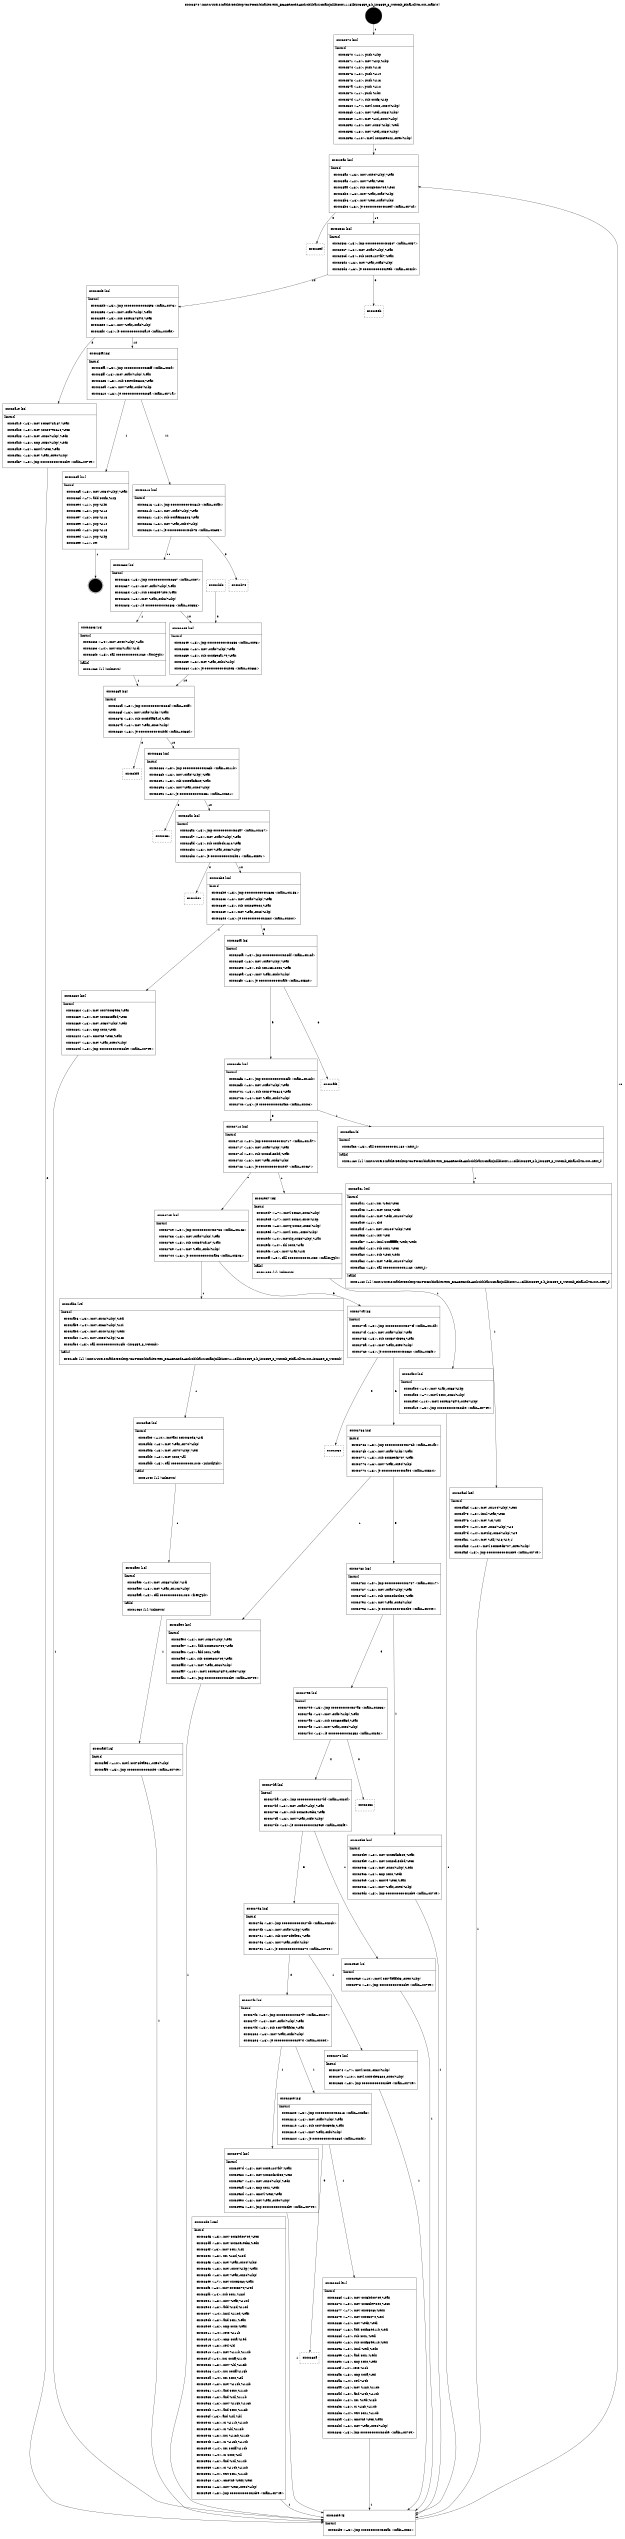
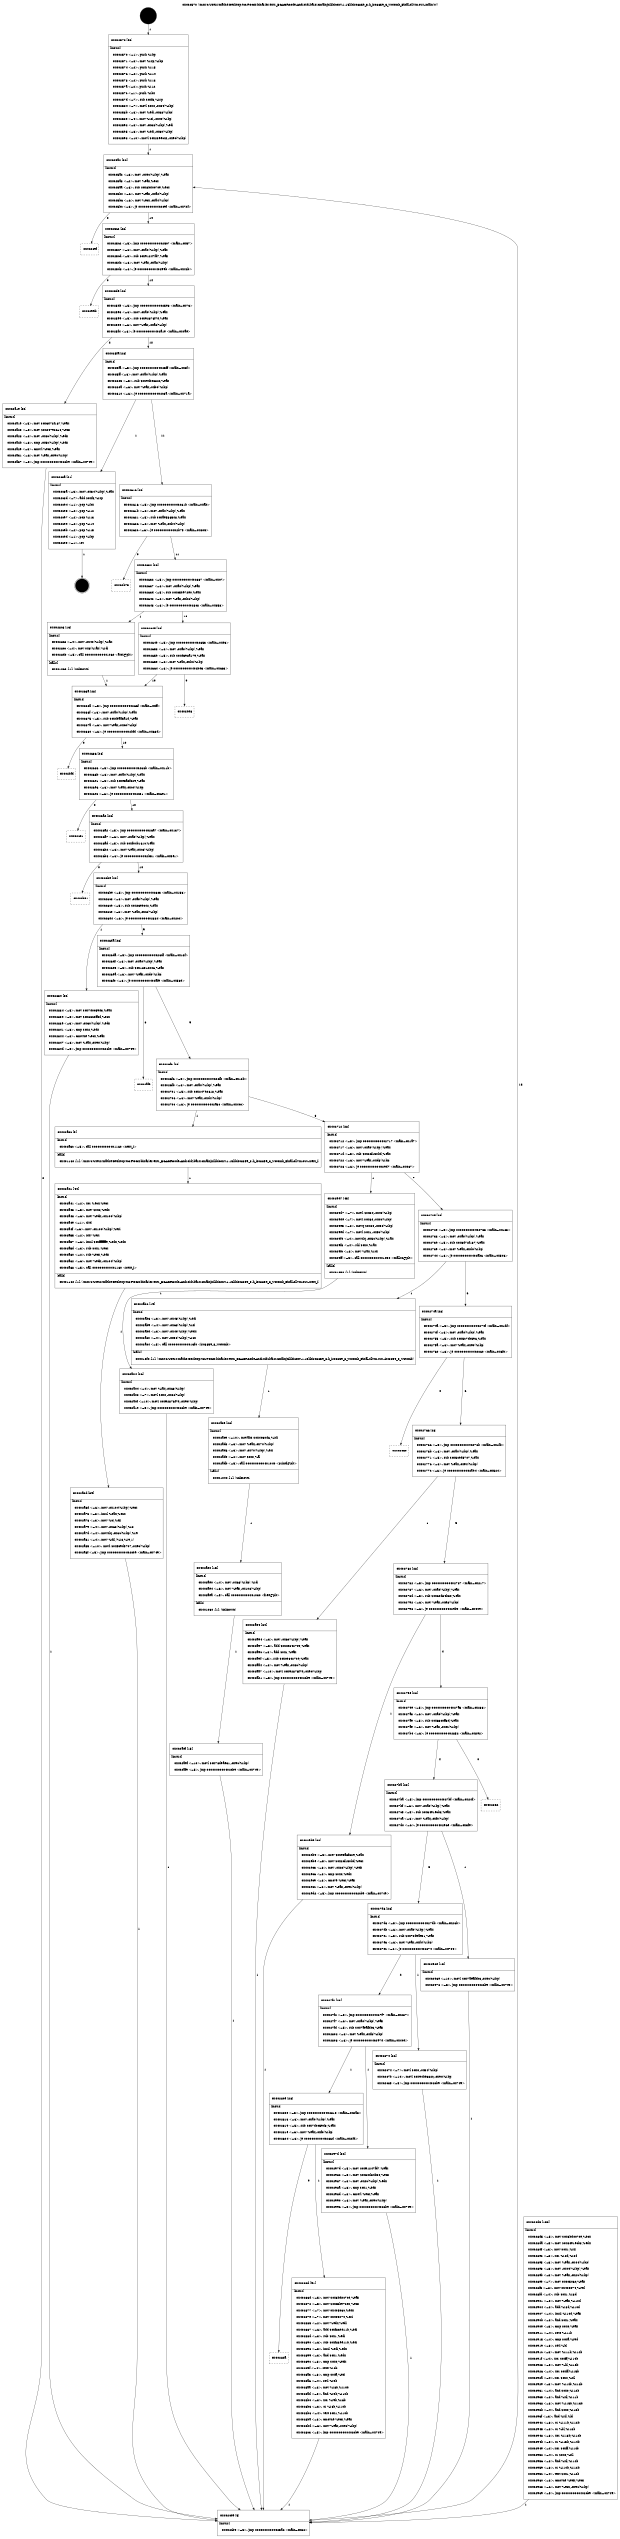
(216, 606) -> (184, 689)
